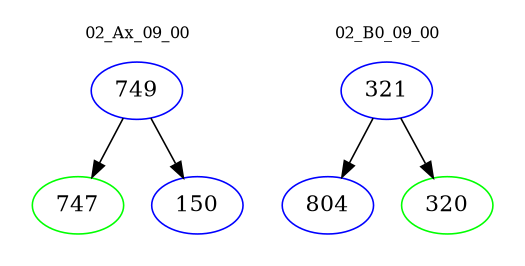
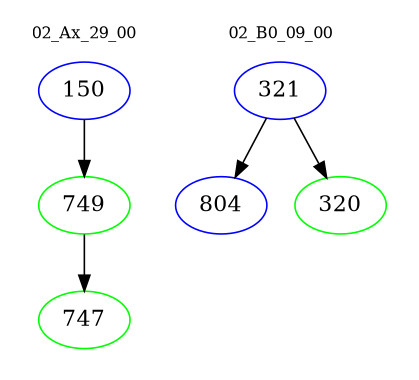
(138, 34) -> (84, 34)
(137, 91) -> (84, 205)
(163, 141) -> (84, 140)
